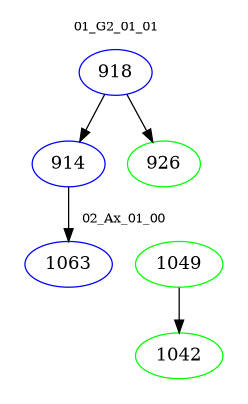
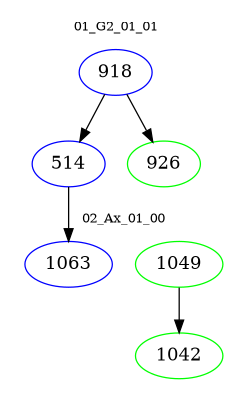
(69, 164) -> (69, 164)
